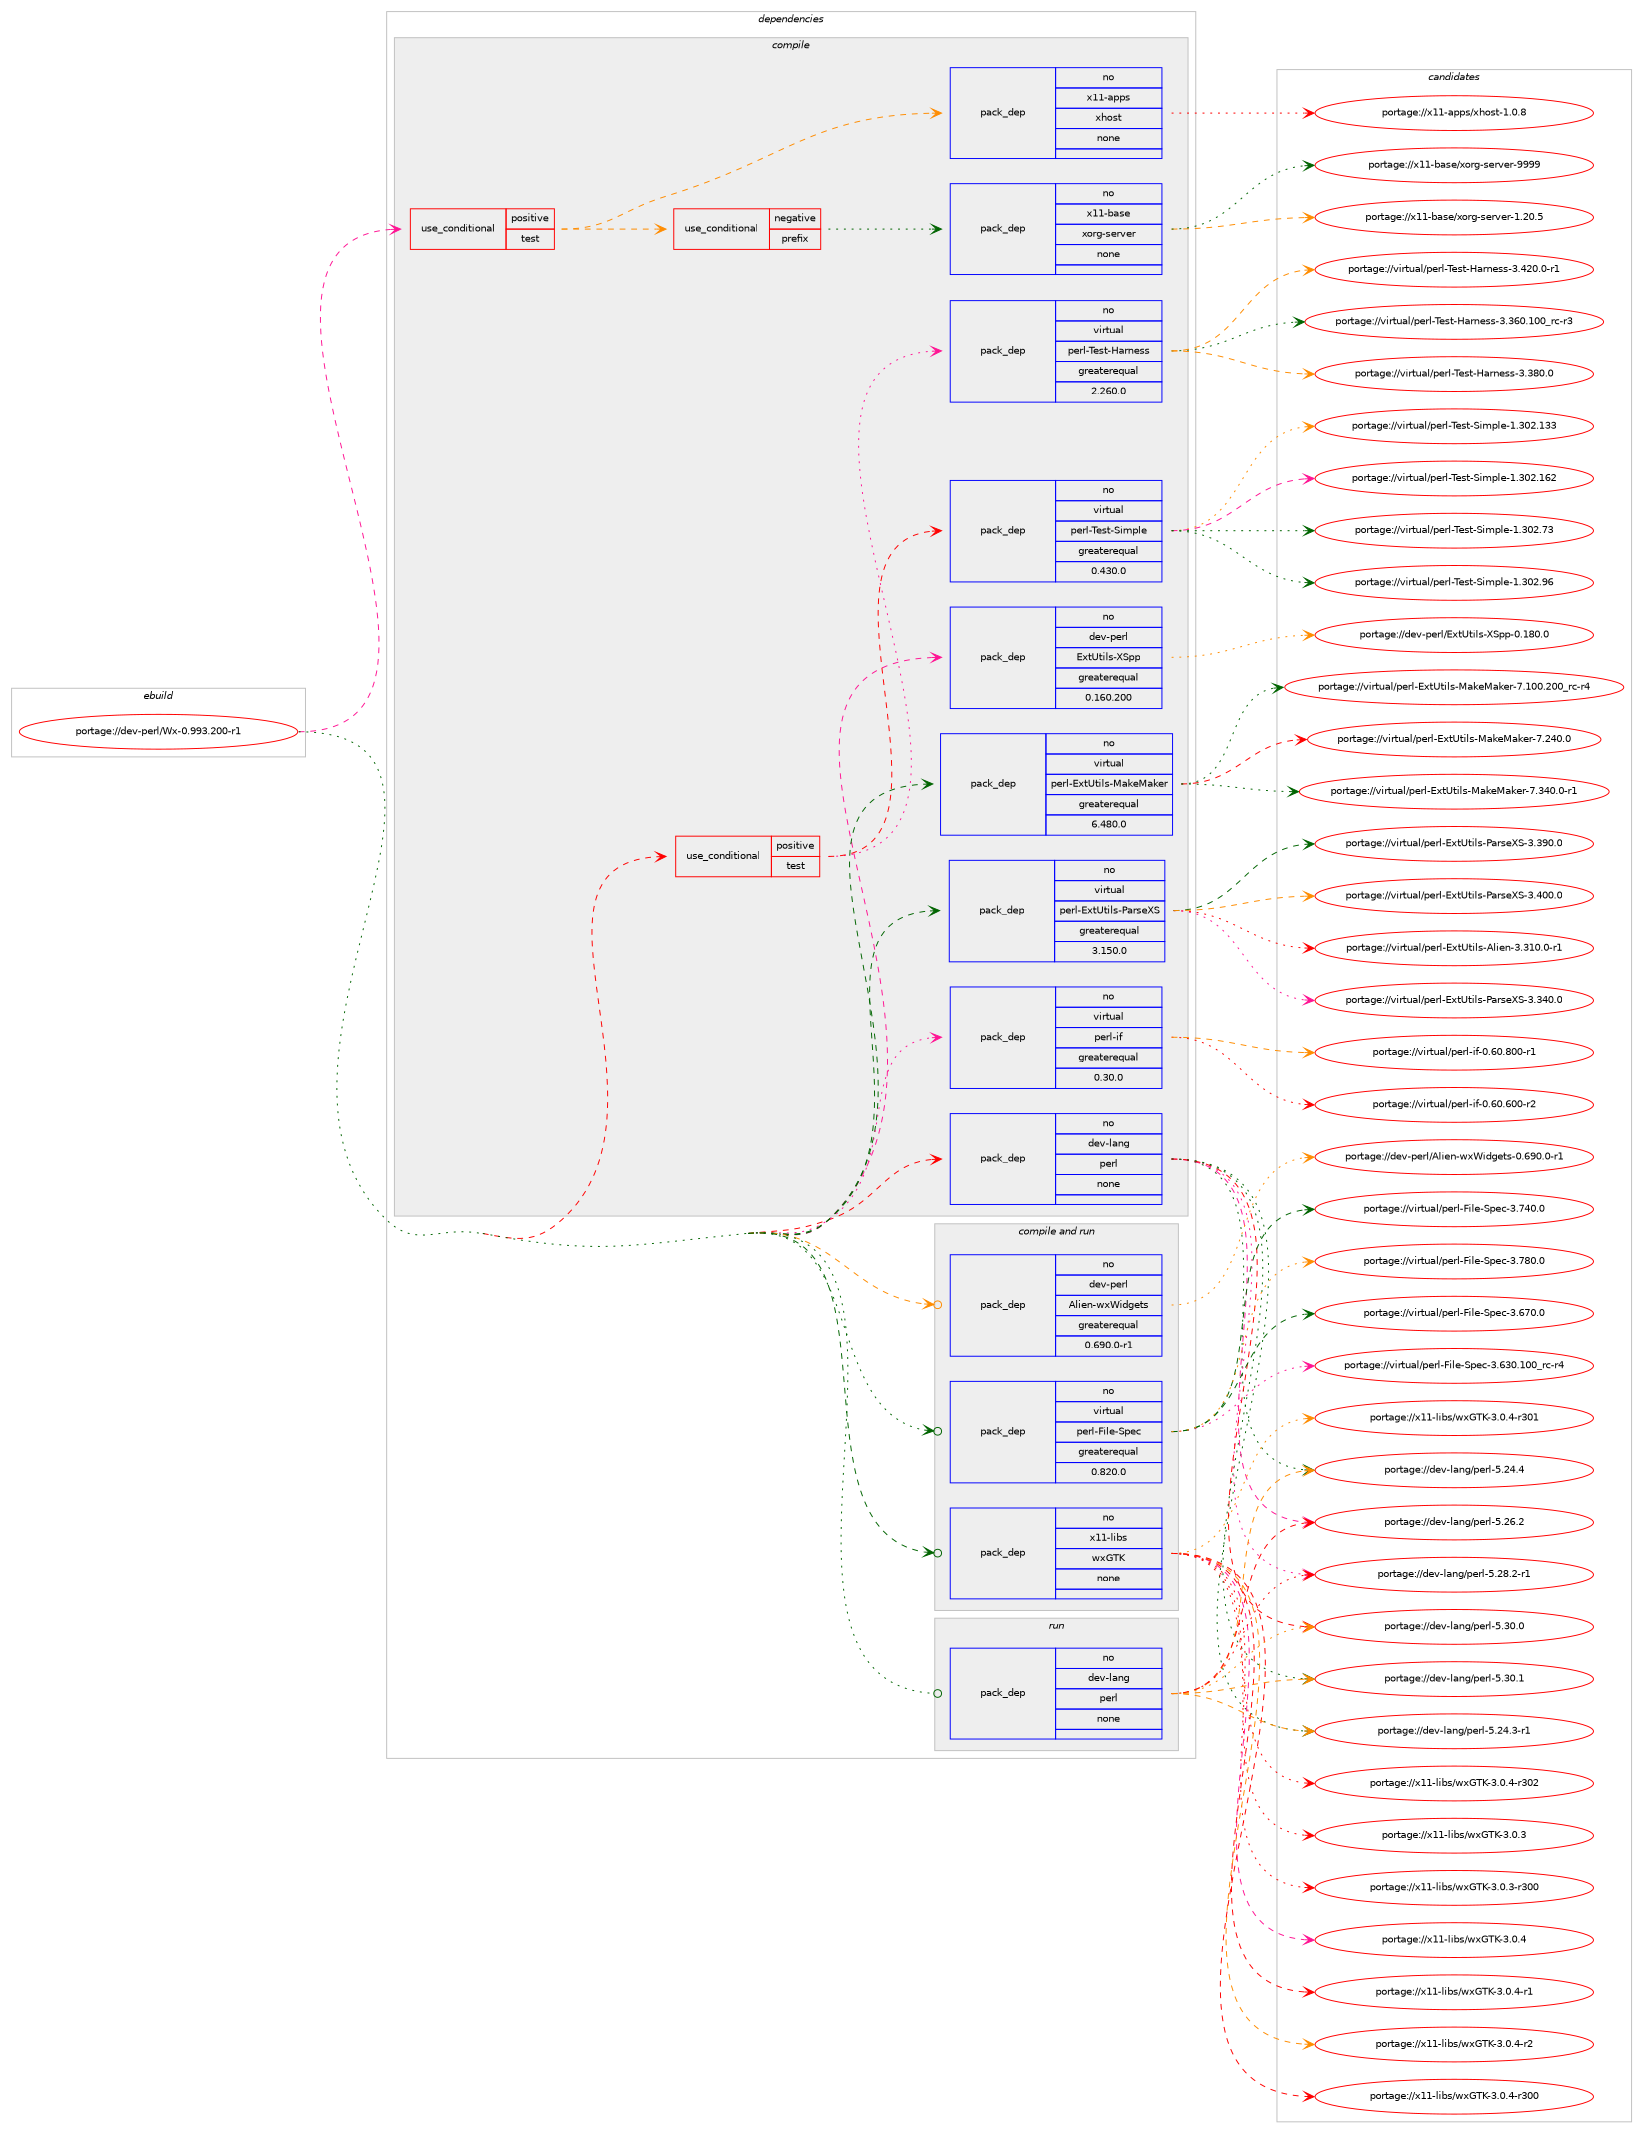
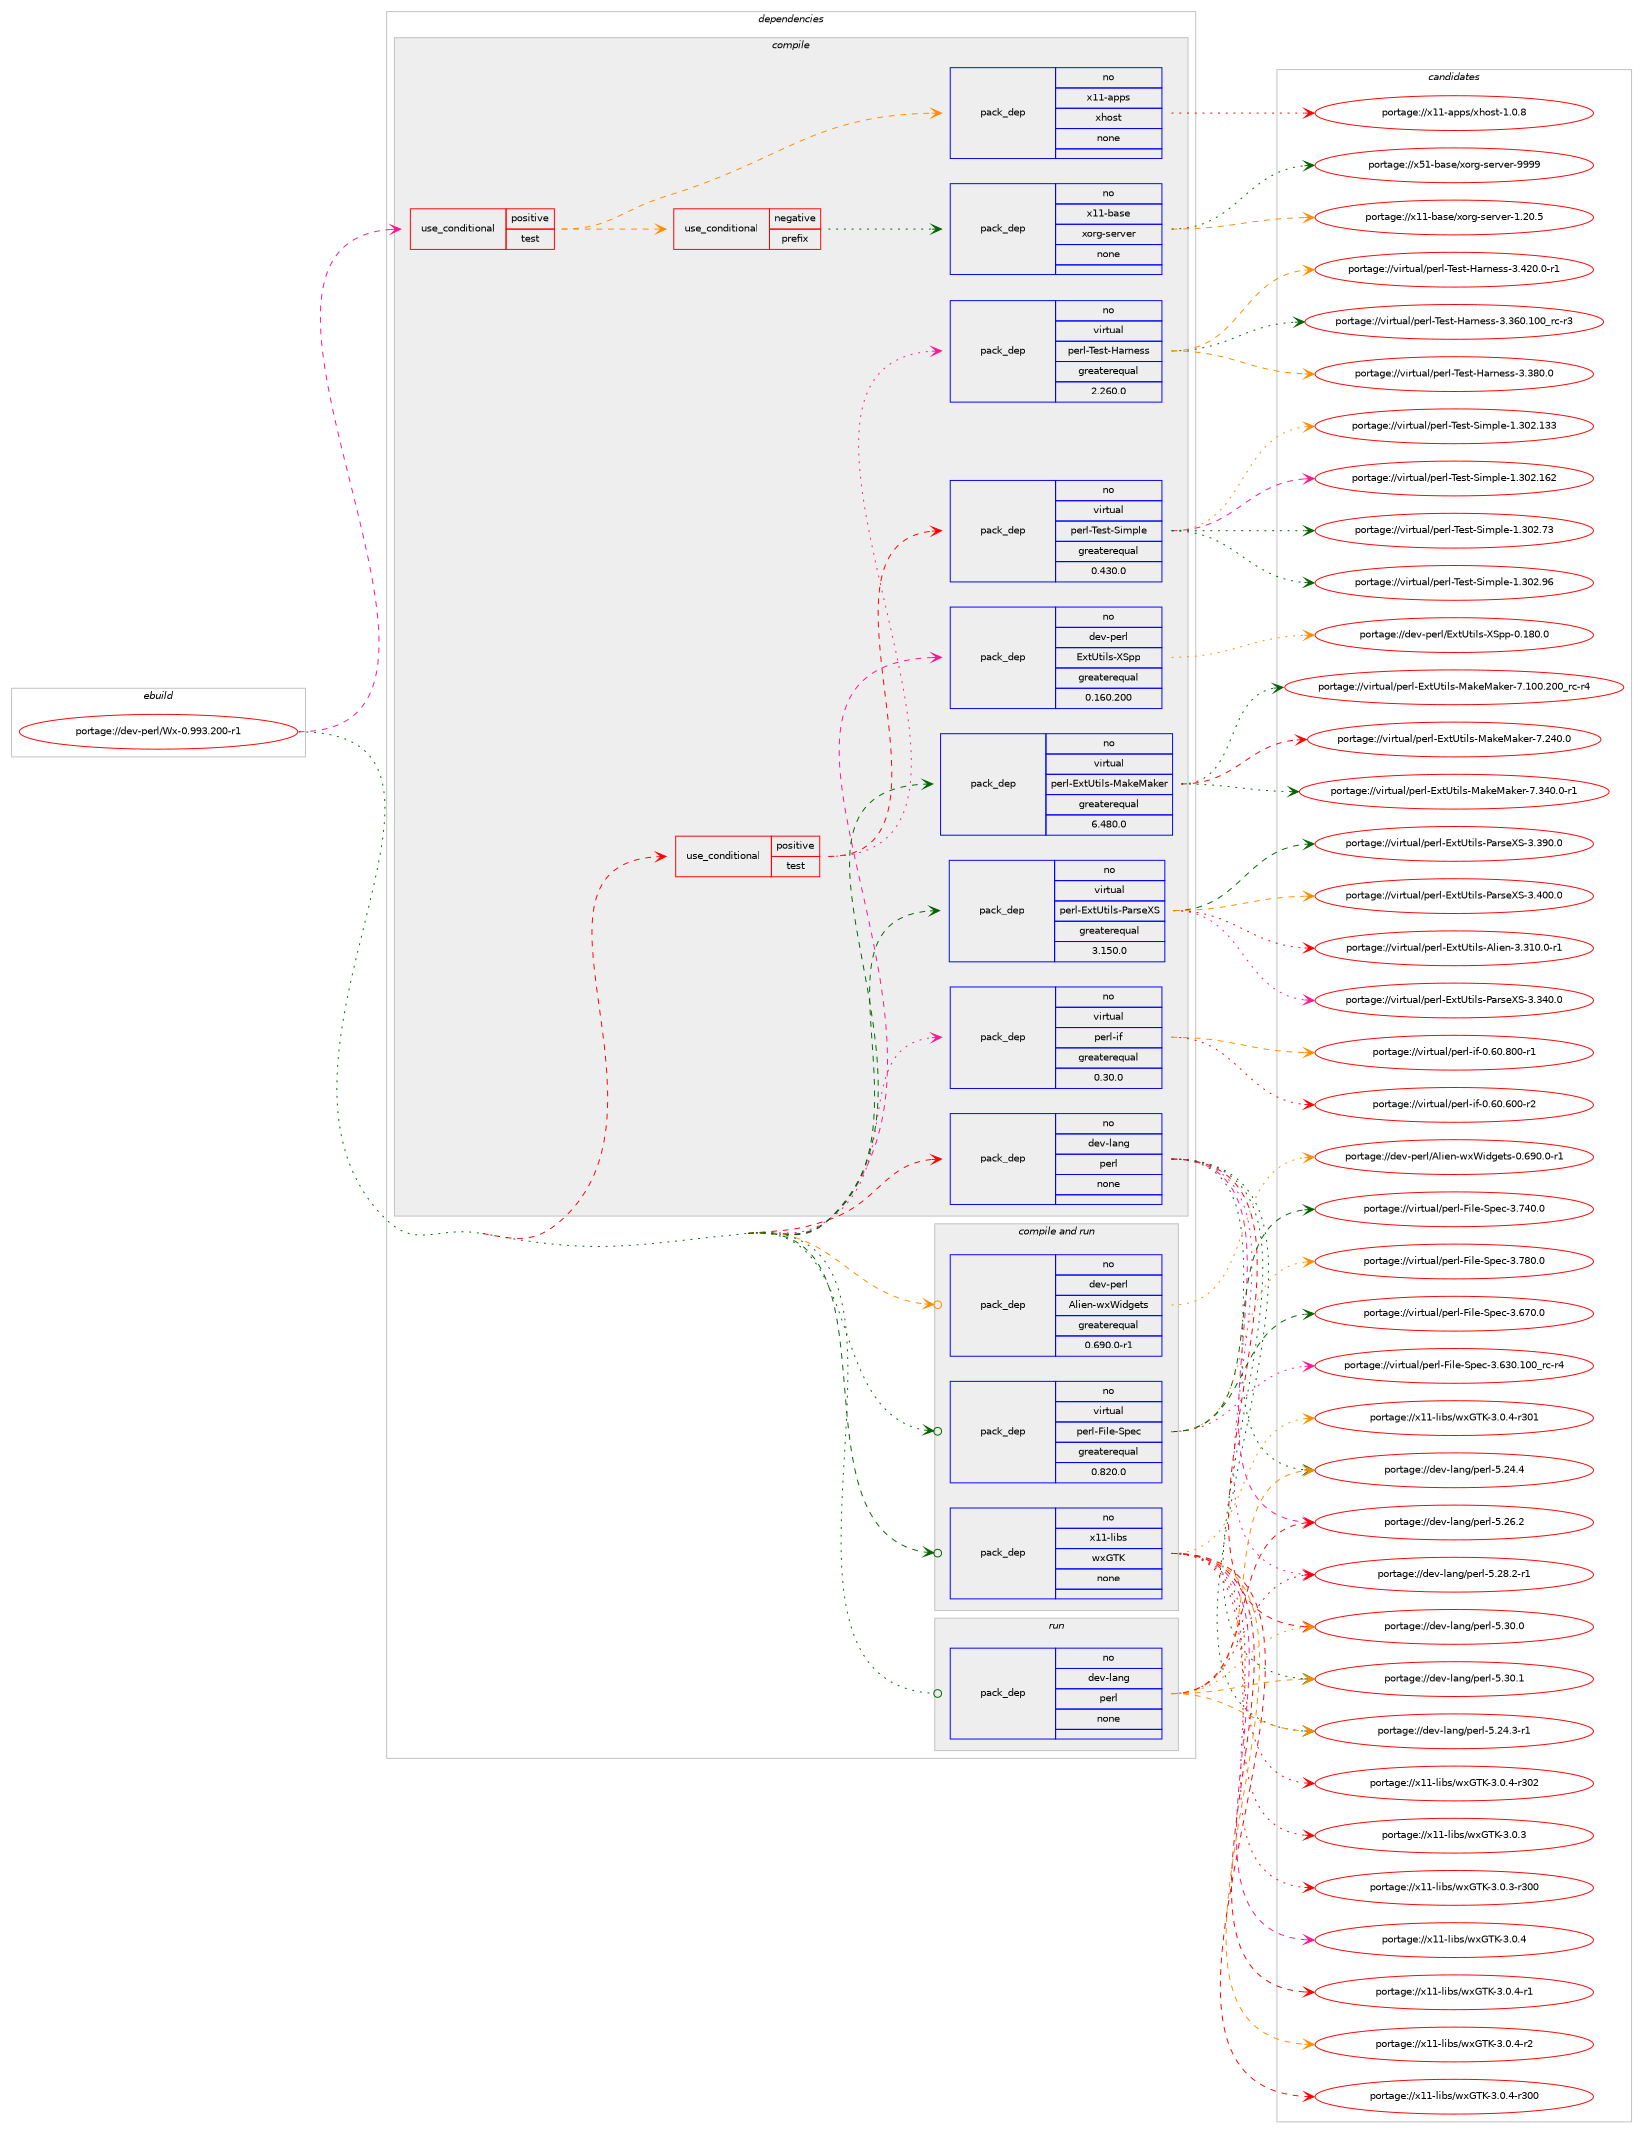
(1454, 165) -> (1454, 165)
